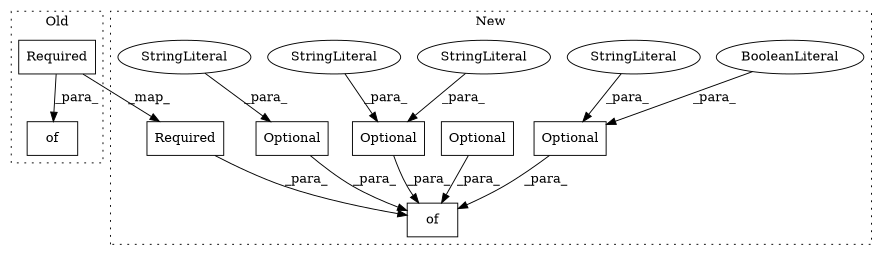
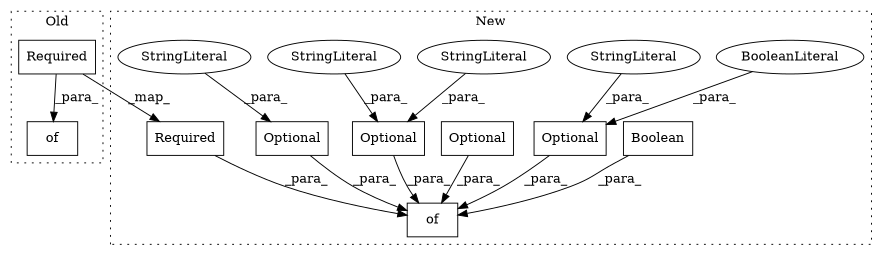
none -> (658, 139)
